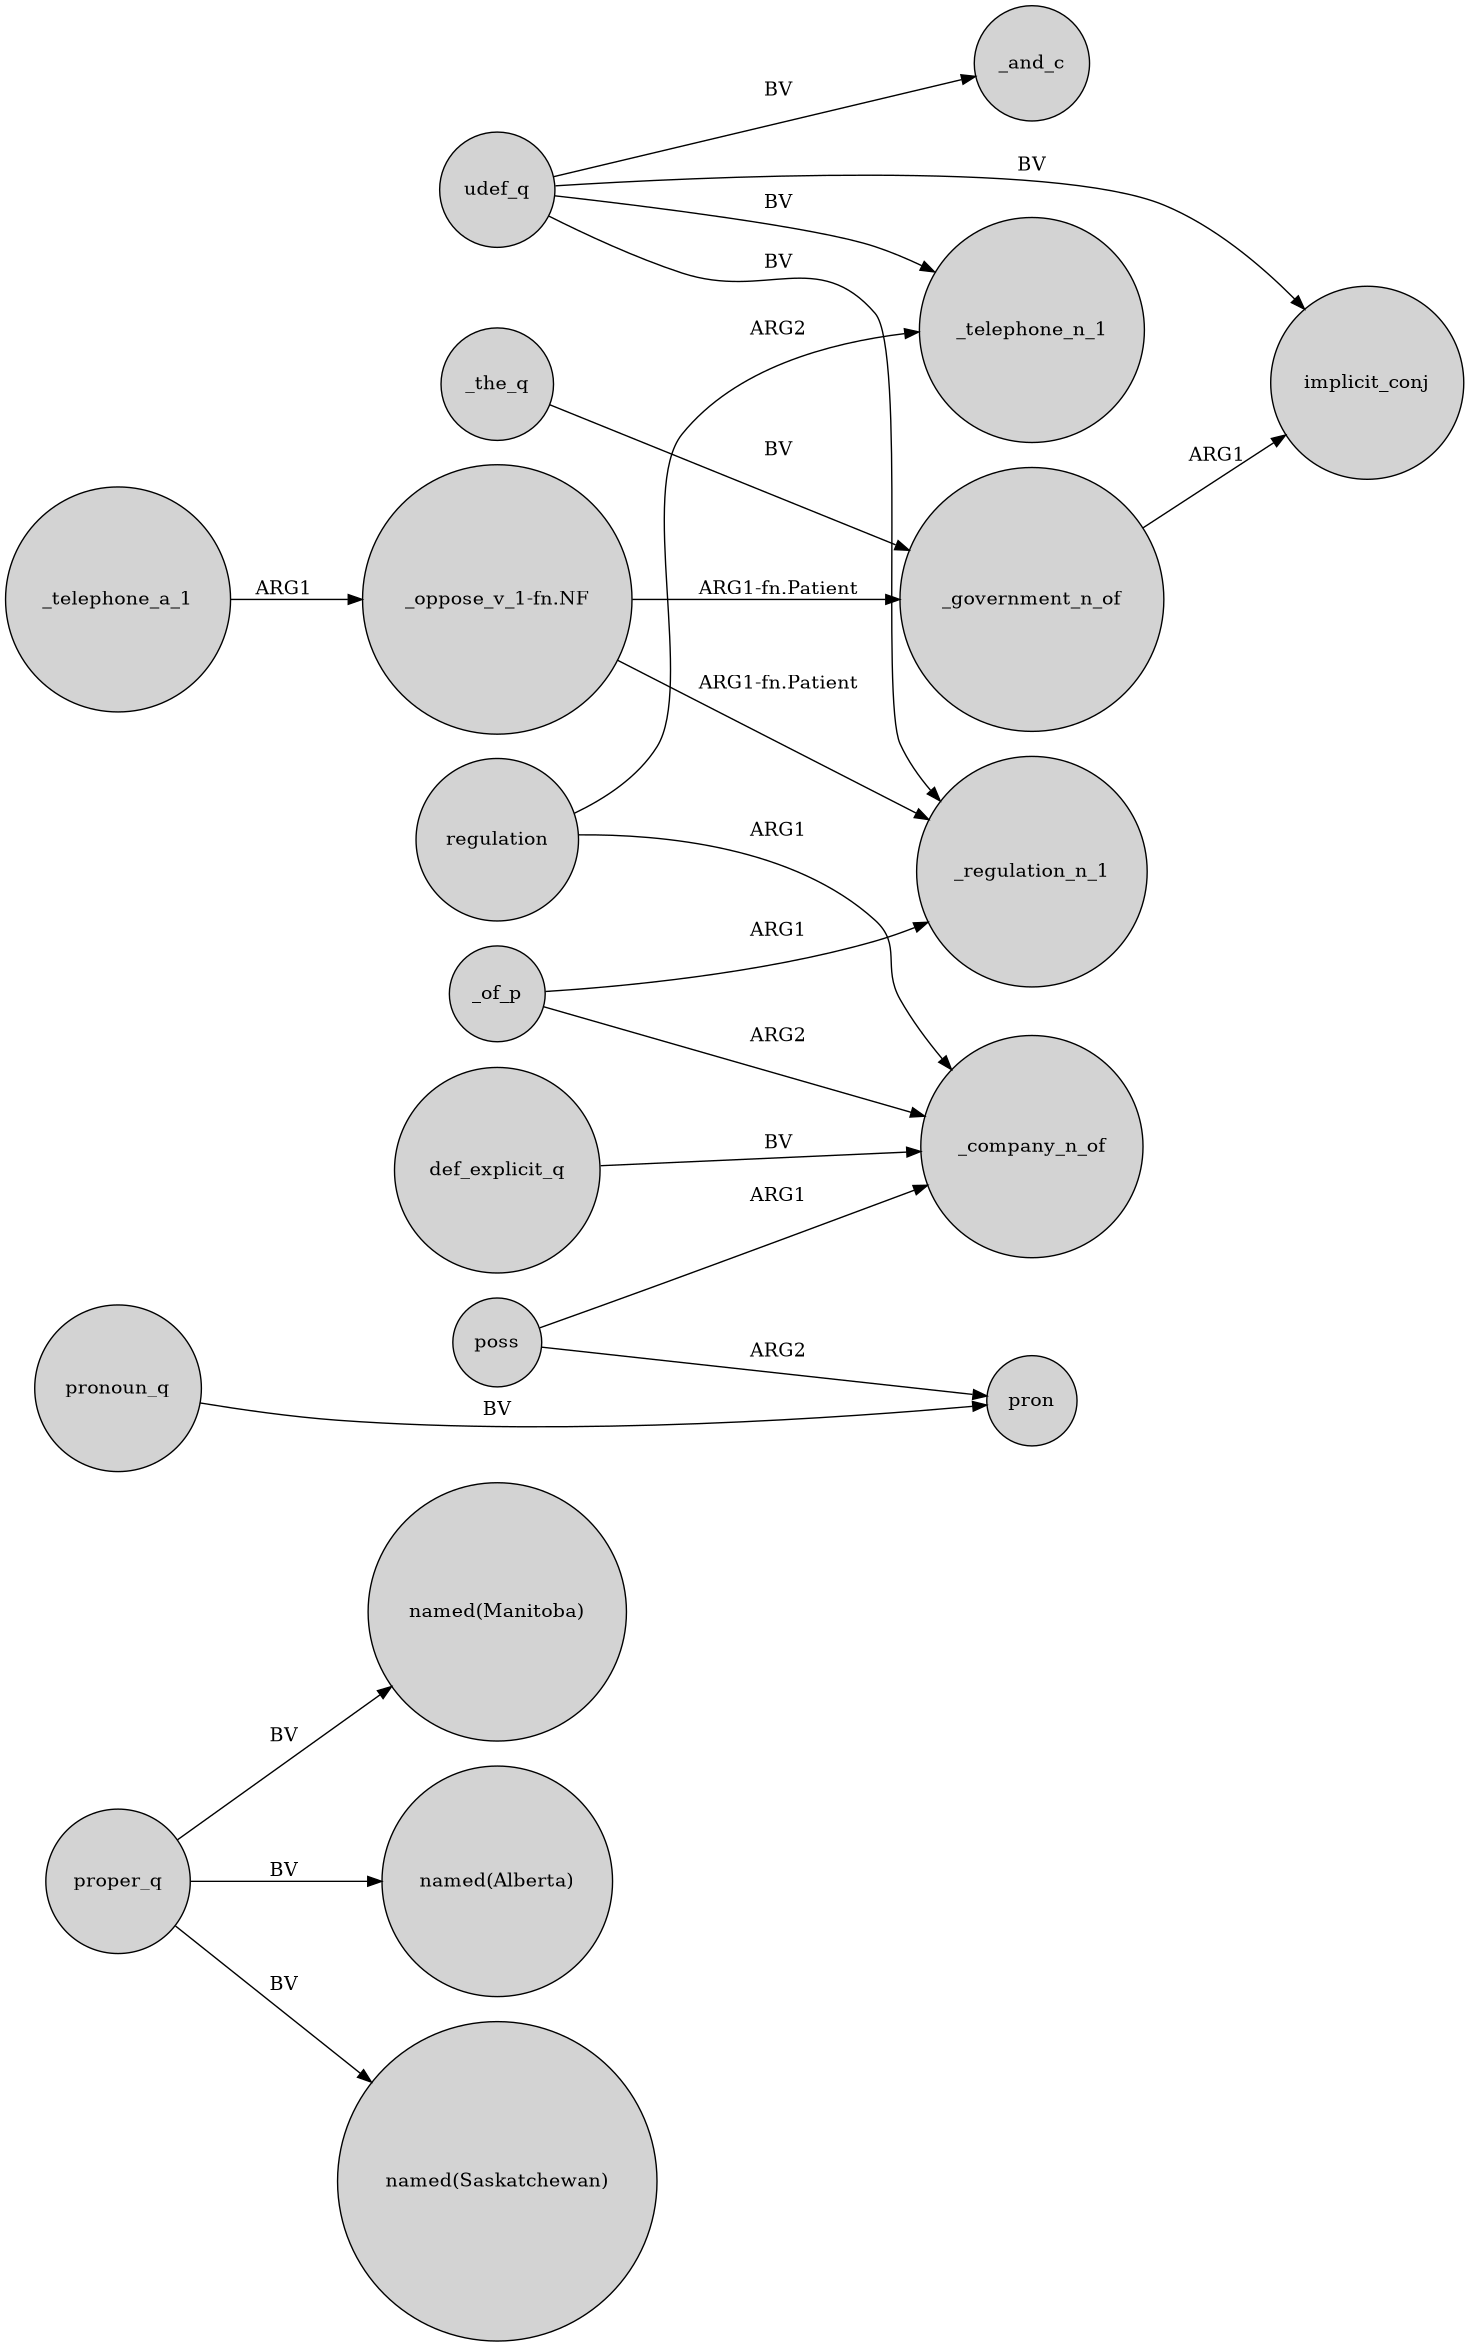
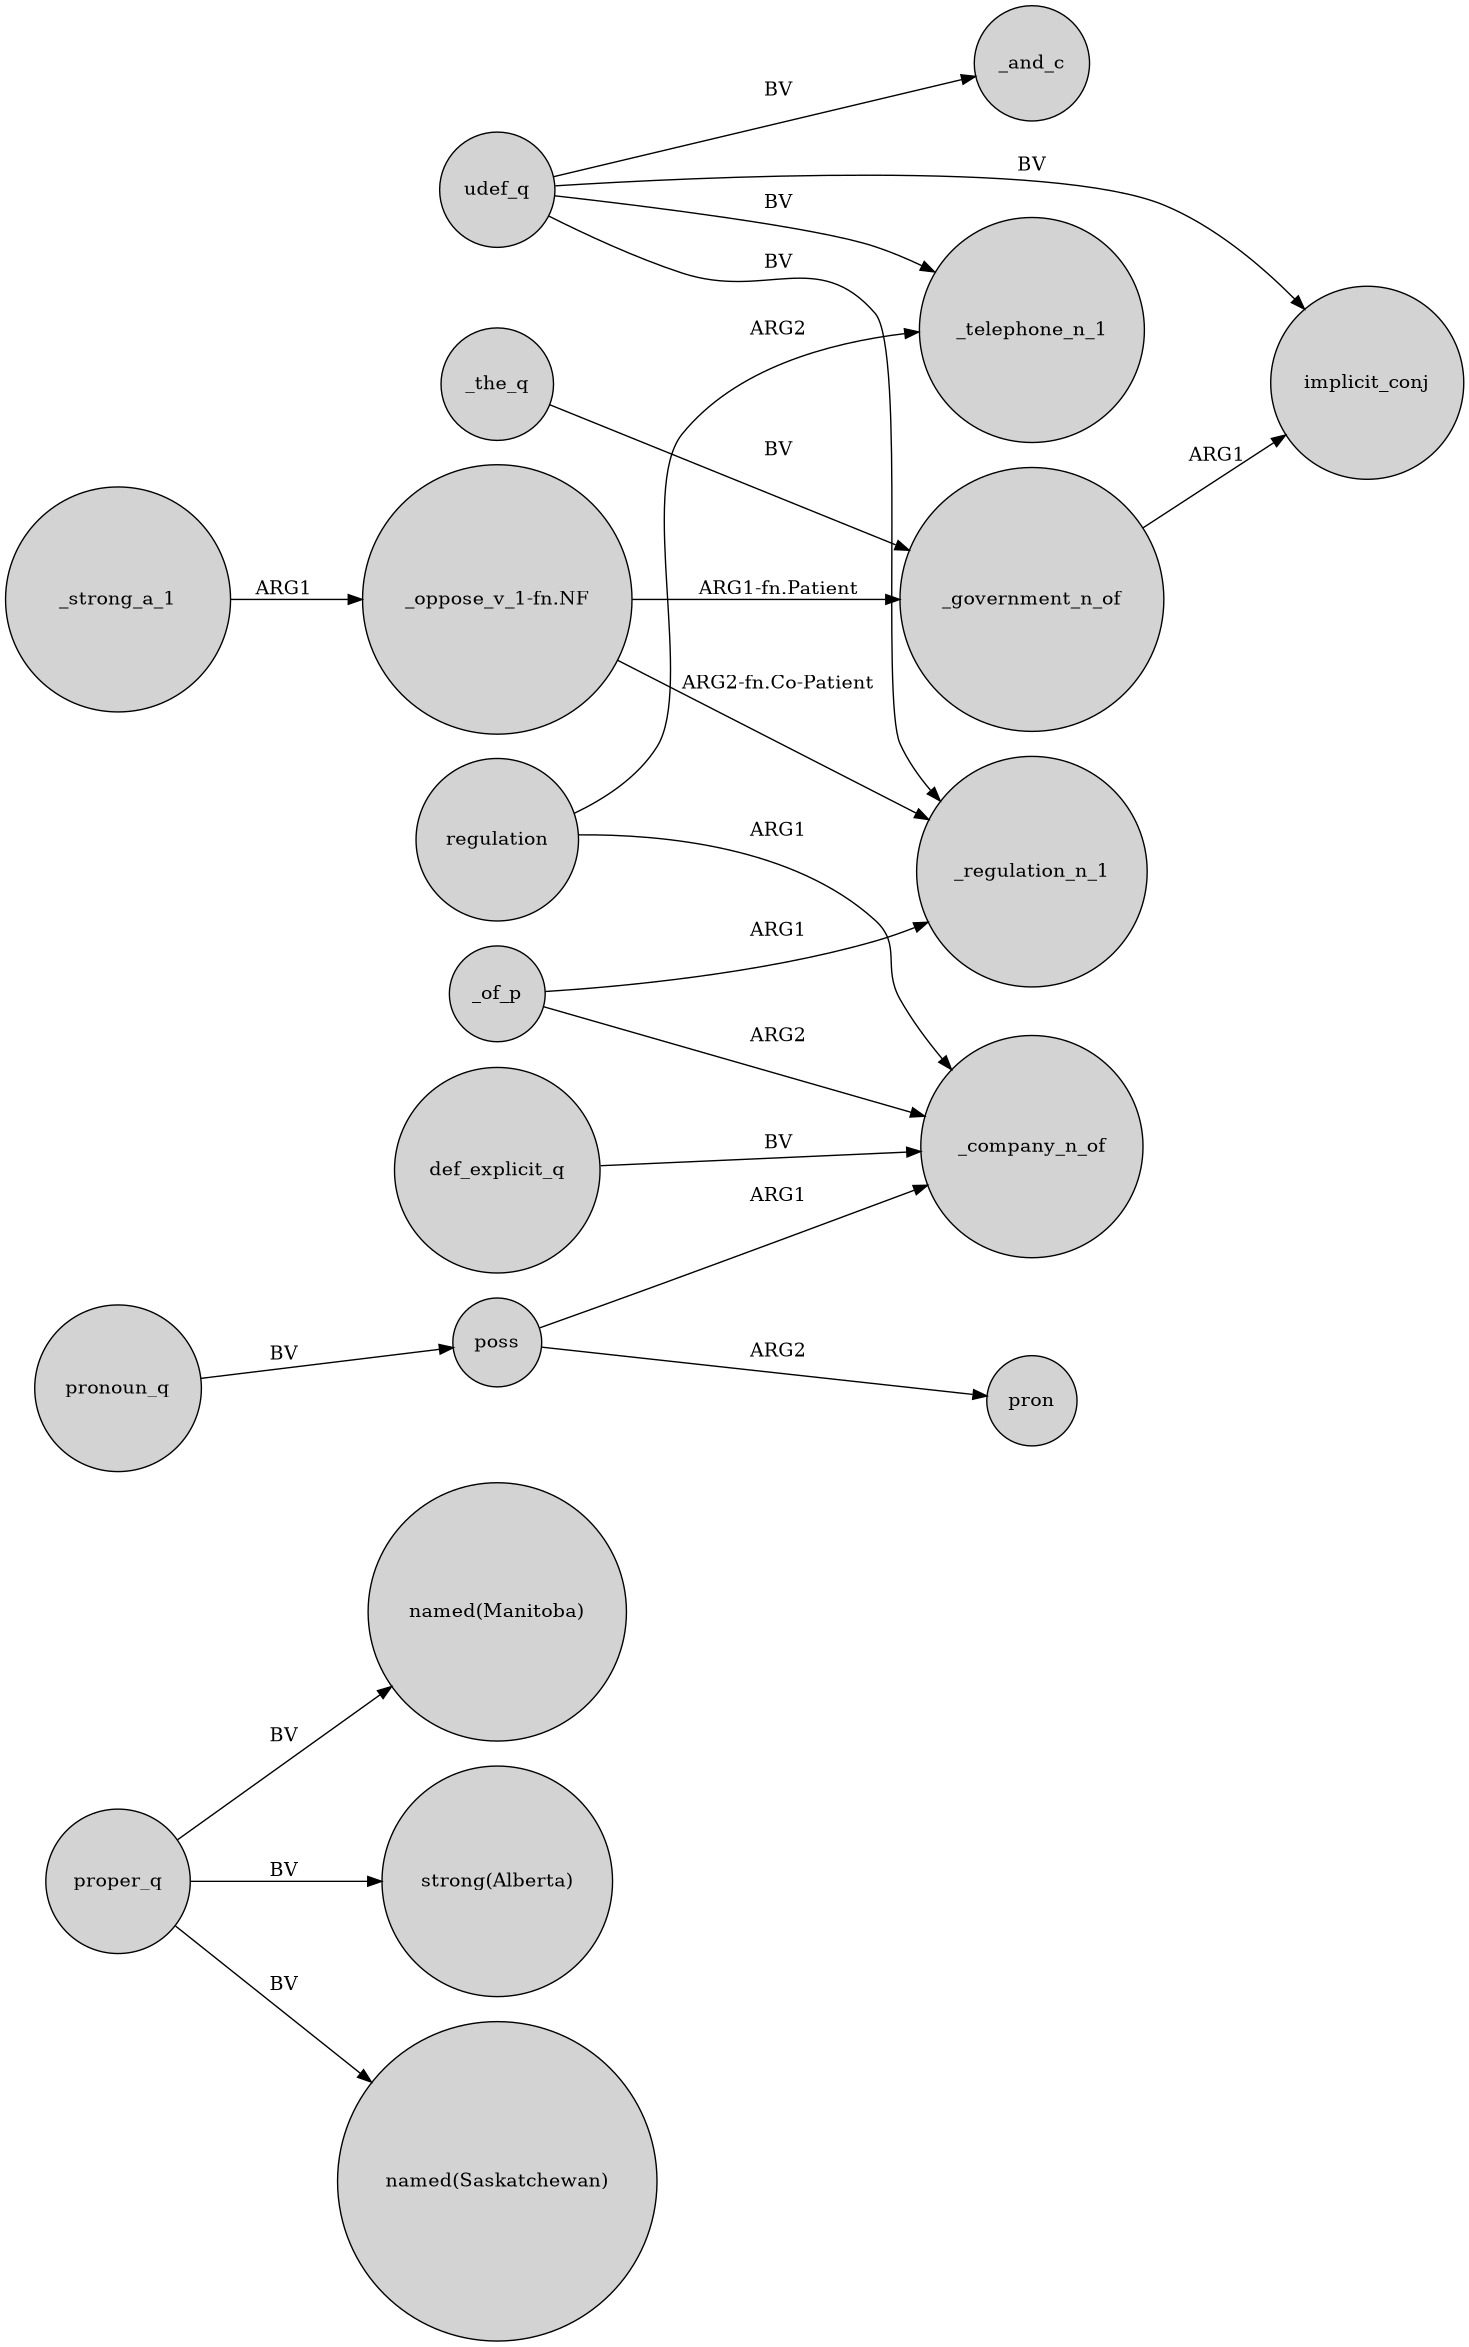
(118, 599) -> (118, 599)
(779, 683) -> (779, 683)
(586, 1426) -> (320, 1364)
(497, 1881) -> (497, 1881)
